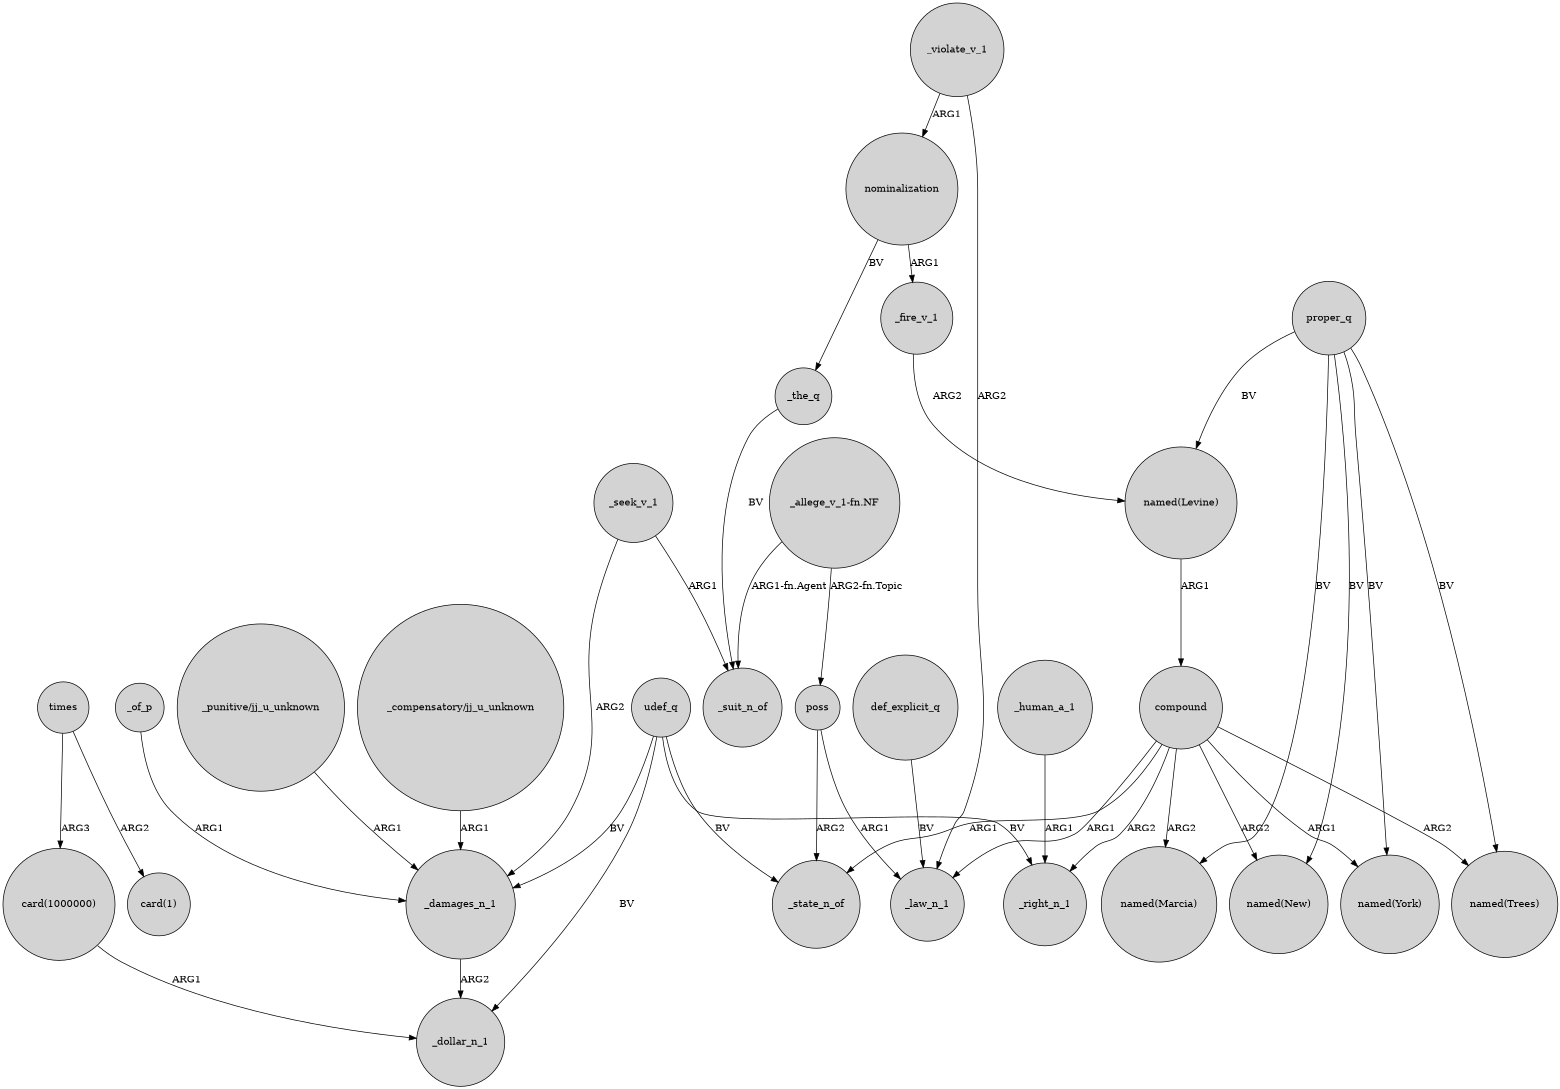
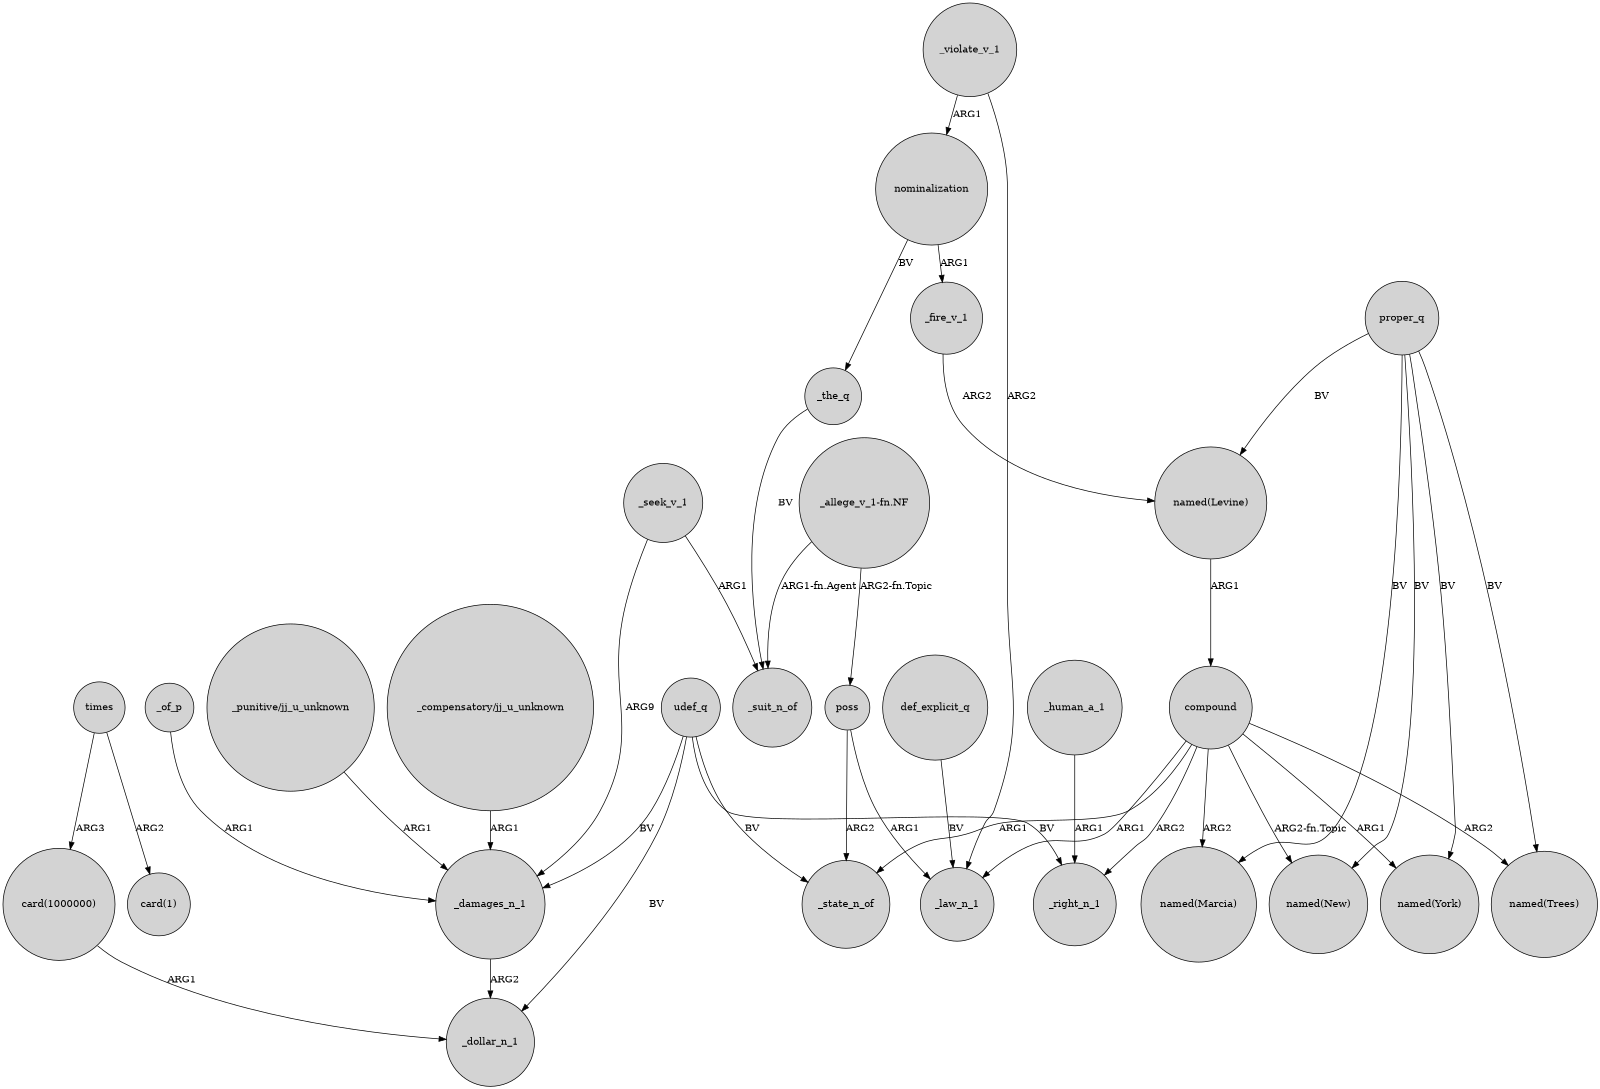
(610, 708) -> (640, 708)
(1256, 829) -> (1311, 829)
